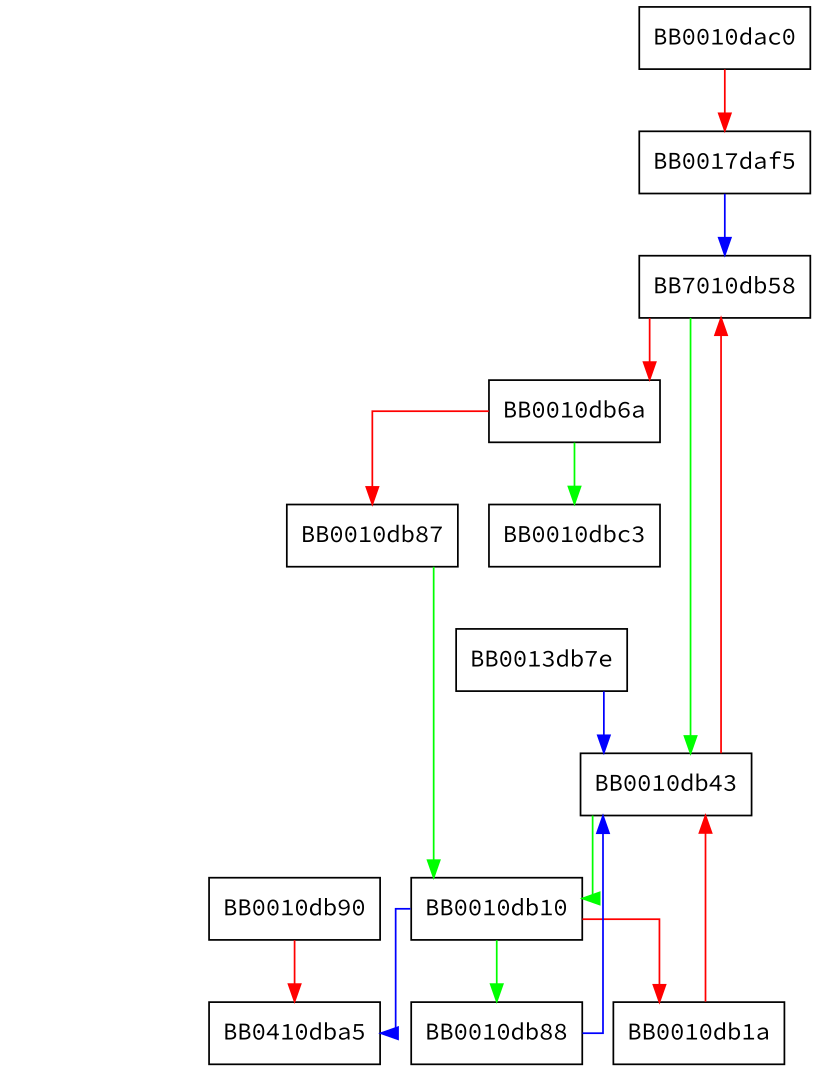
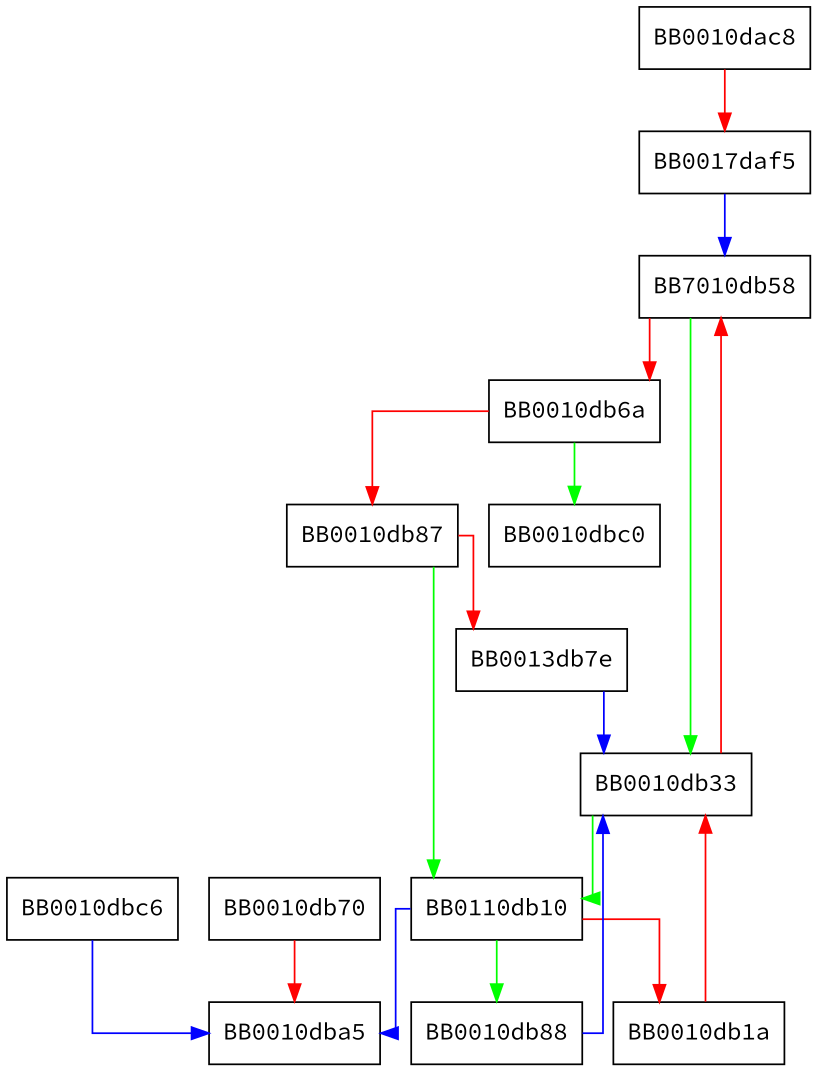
(725, 38) -> (725, 38)
(574, 536) -> (574, 536)
none -> (473, 566)
(666, 784) -> (666, 784)
none -> (92, 909)
(295, 909) -> (295, 909)
(497, 909) -> (497, 909)
(295, 1033) -> (295, 1033)
